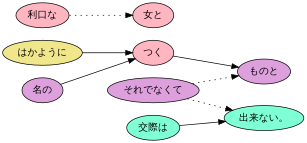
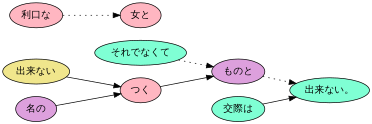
(42, 53) -> (36, 72)
(153, 90) -> (141, 53)
(207, 104) -> (276, 79)
